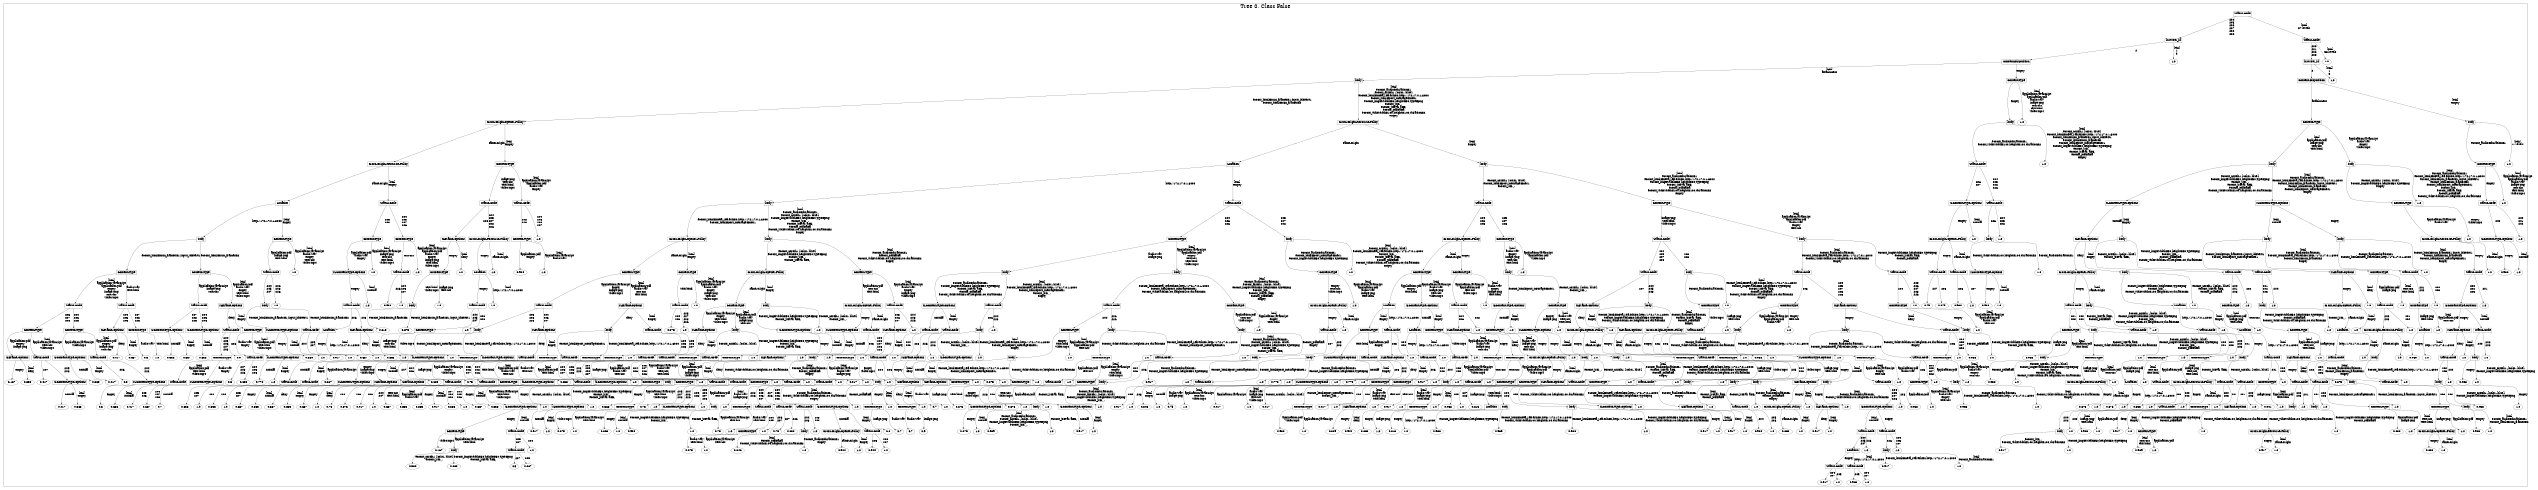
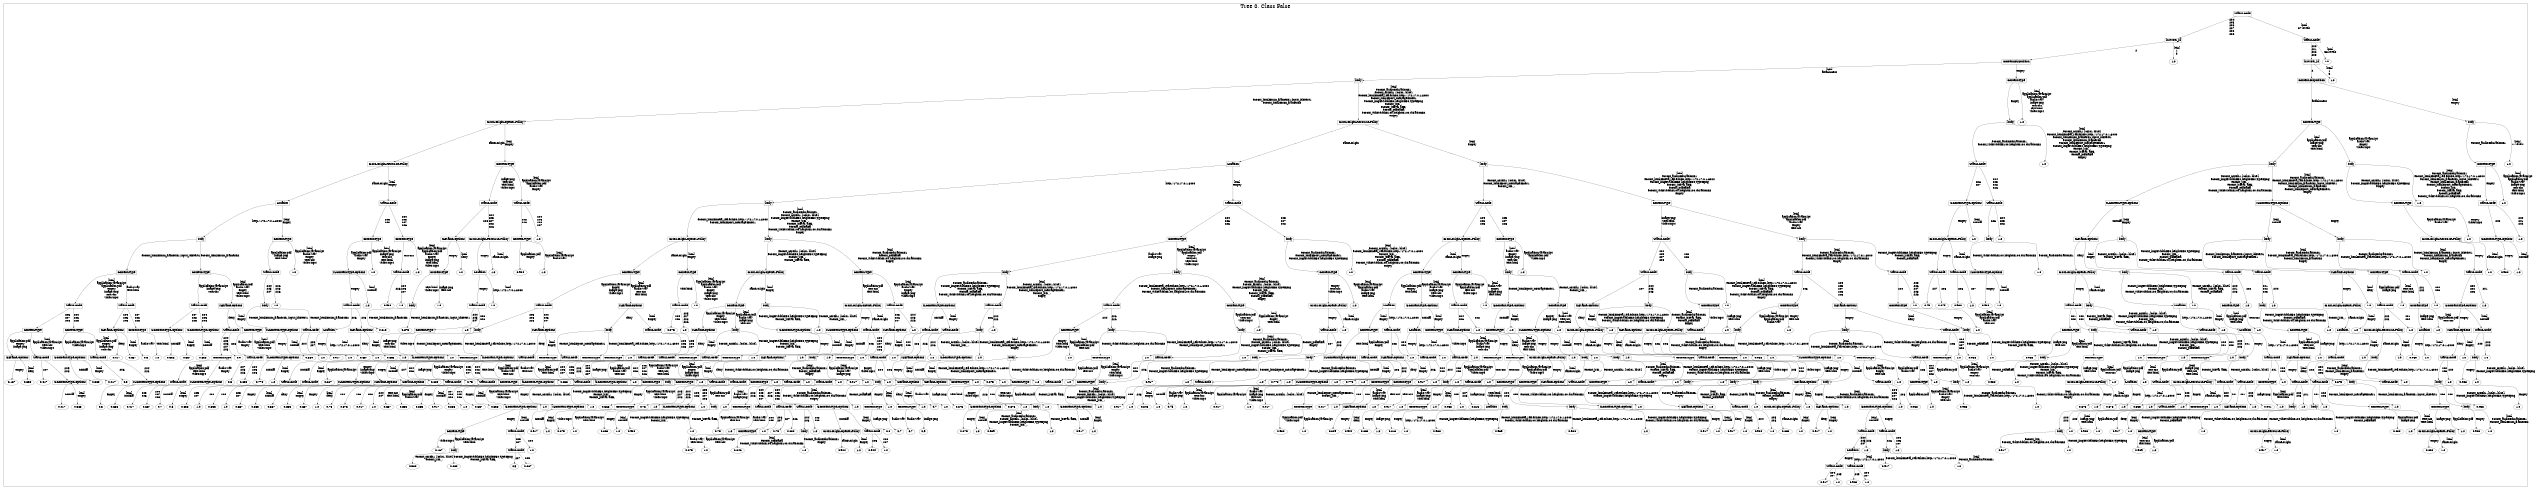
none -> (171, 407)
